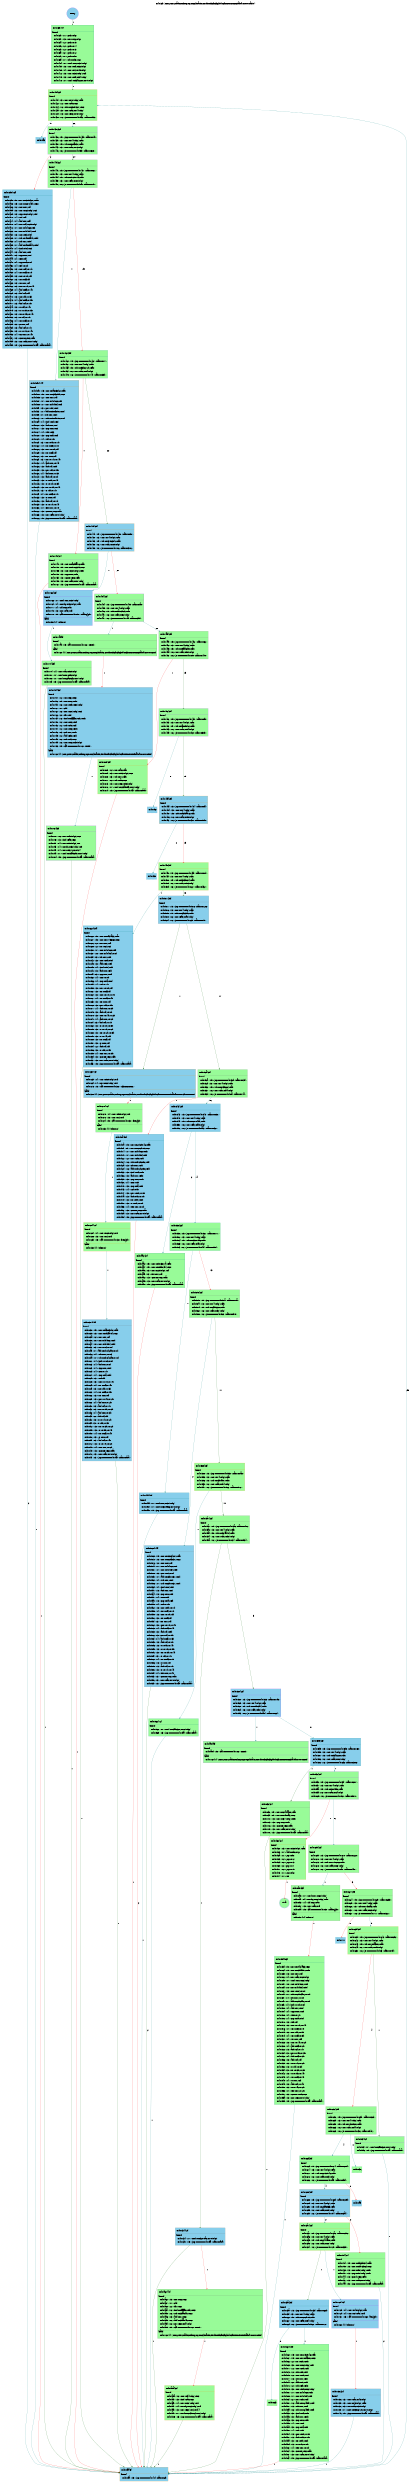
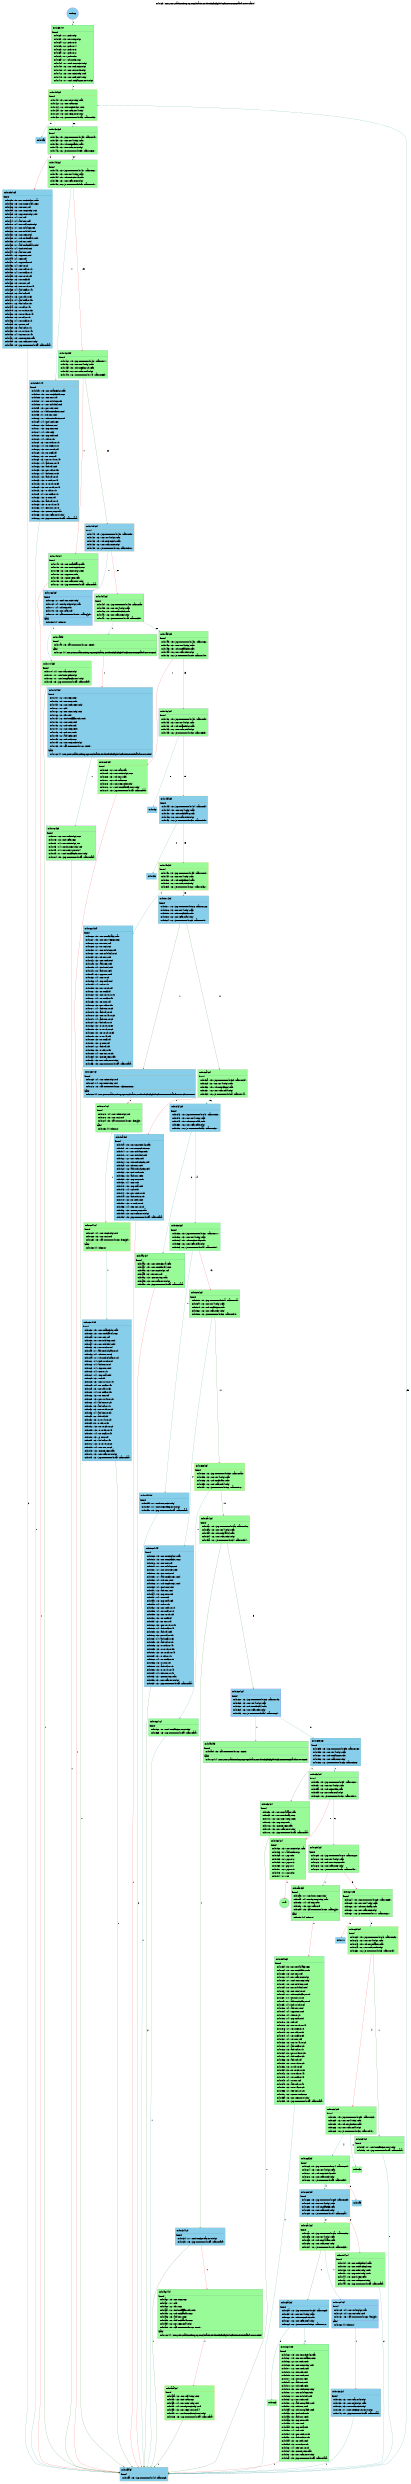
(73, 14) -> (73, 14)
